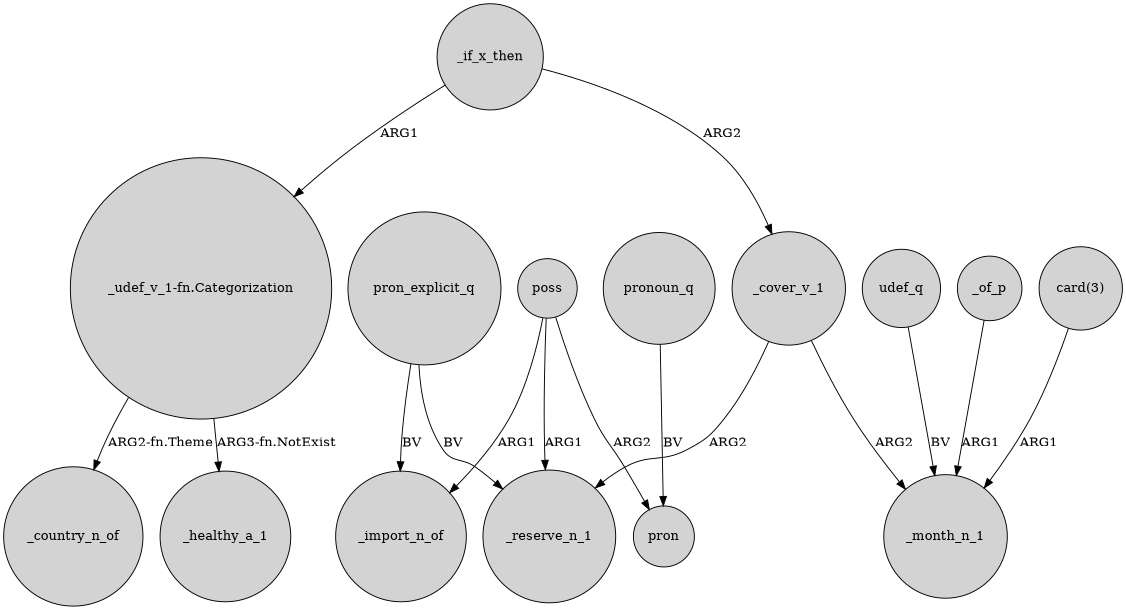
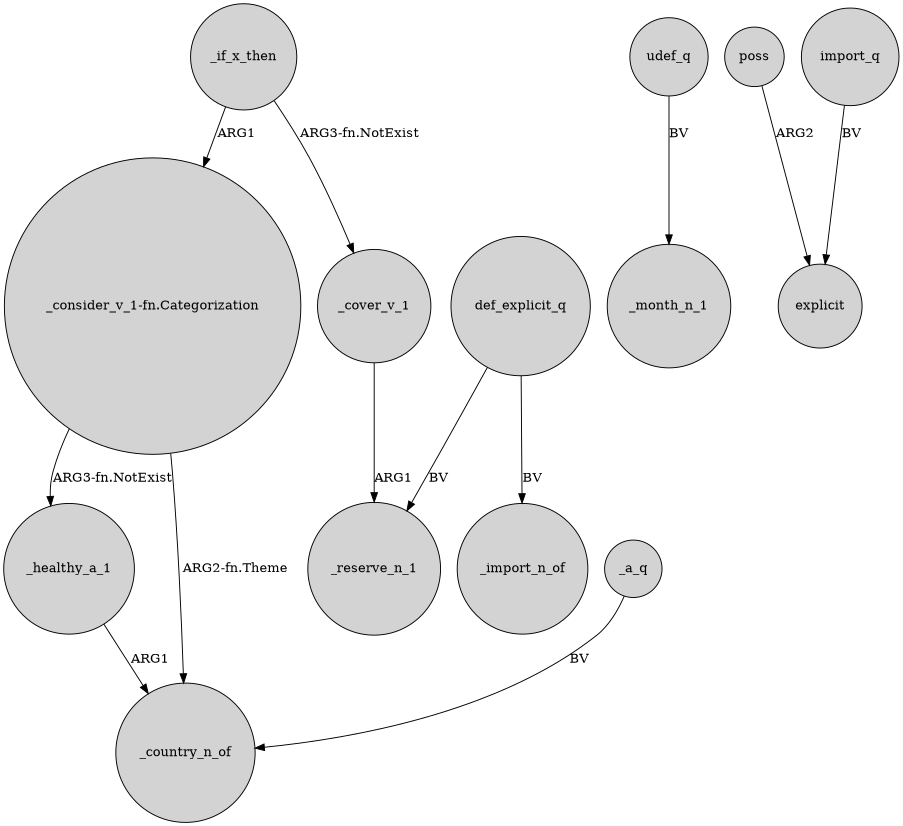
(723, 134) -> (360, 134)
(201, 288) -> (153, 306)
(424, 288) -> (521, 306)
(659, 288) -> (850, 57)
(990, 288) -> none
(1081, 288) -> none
(544, 389) -> none
(514, 410) -> none
(851, 414) -> none
(728, 443) -> (393, 478)
(664, 536) -> (820, 306)
none -> (633, 569)
none -> (123, 655)
